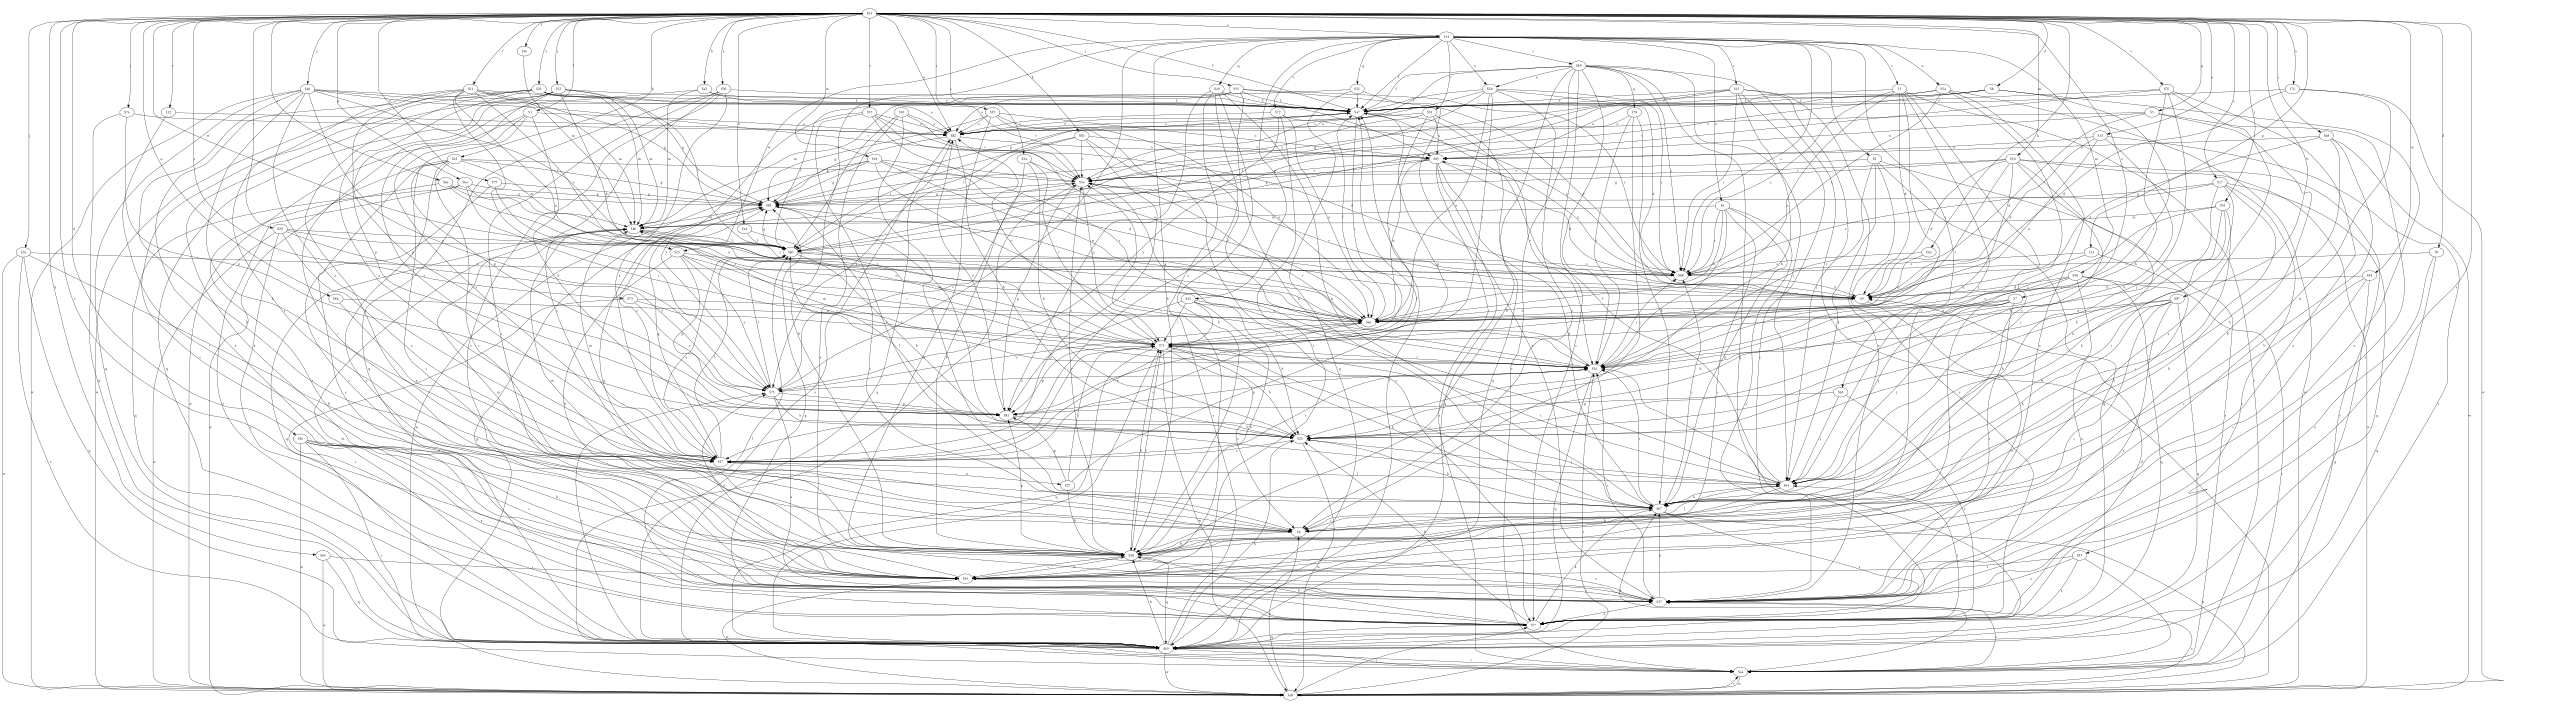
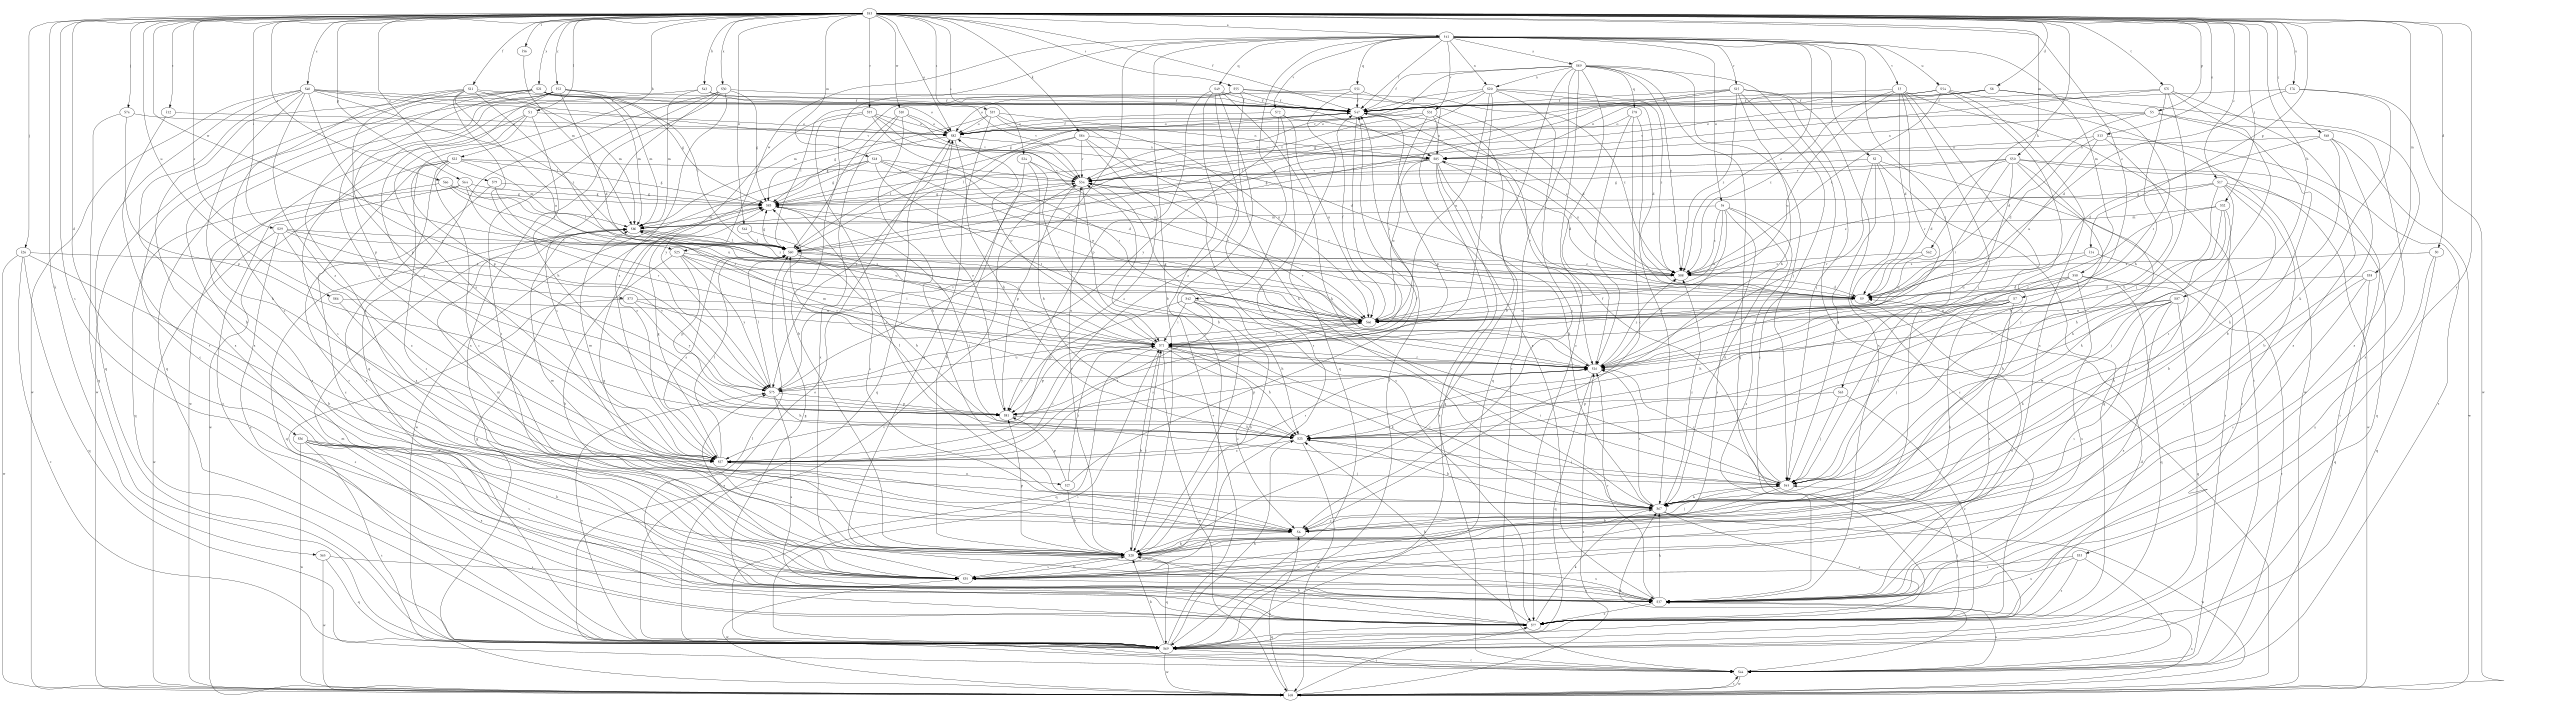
none -> (896, 56)
(627, 130) -> (756, 138)
